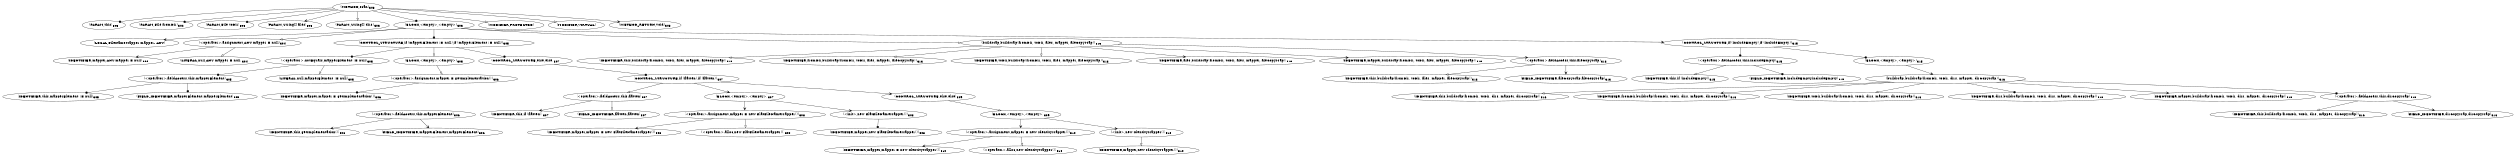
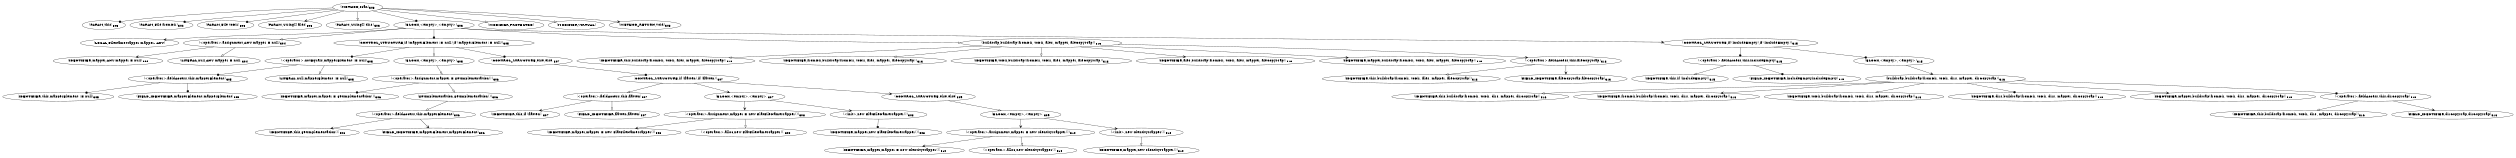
none -> (458, 97)
